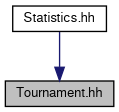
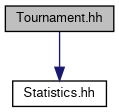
(60, 49) -> (60, 49)
